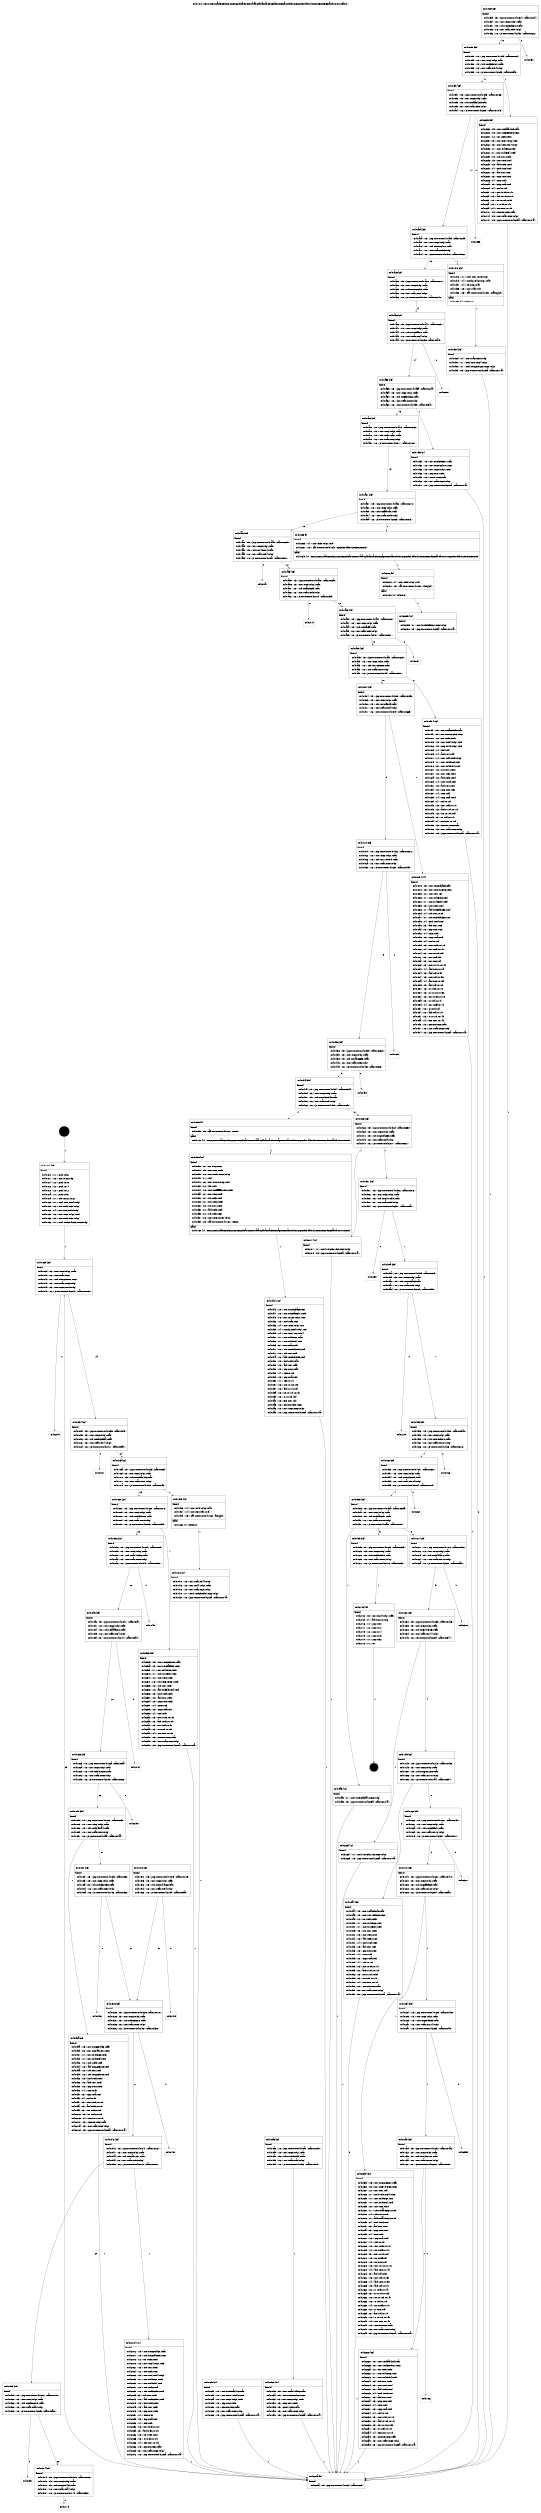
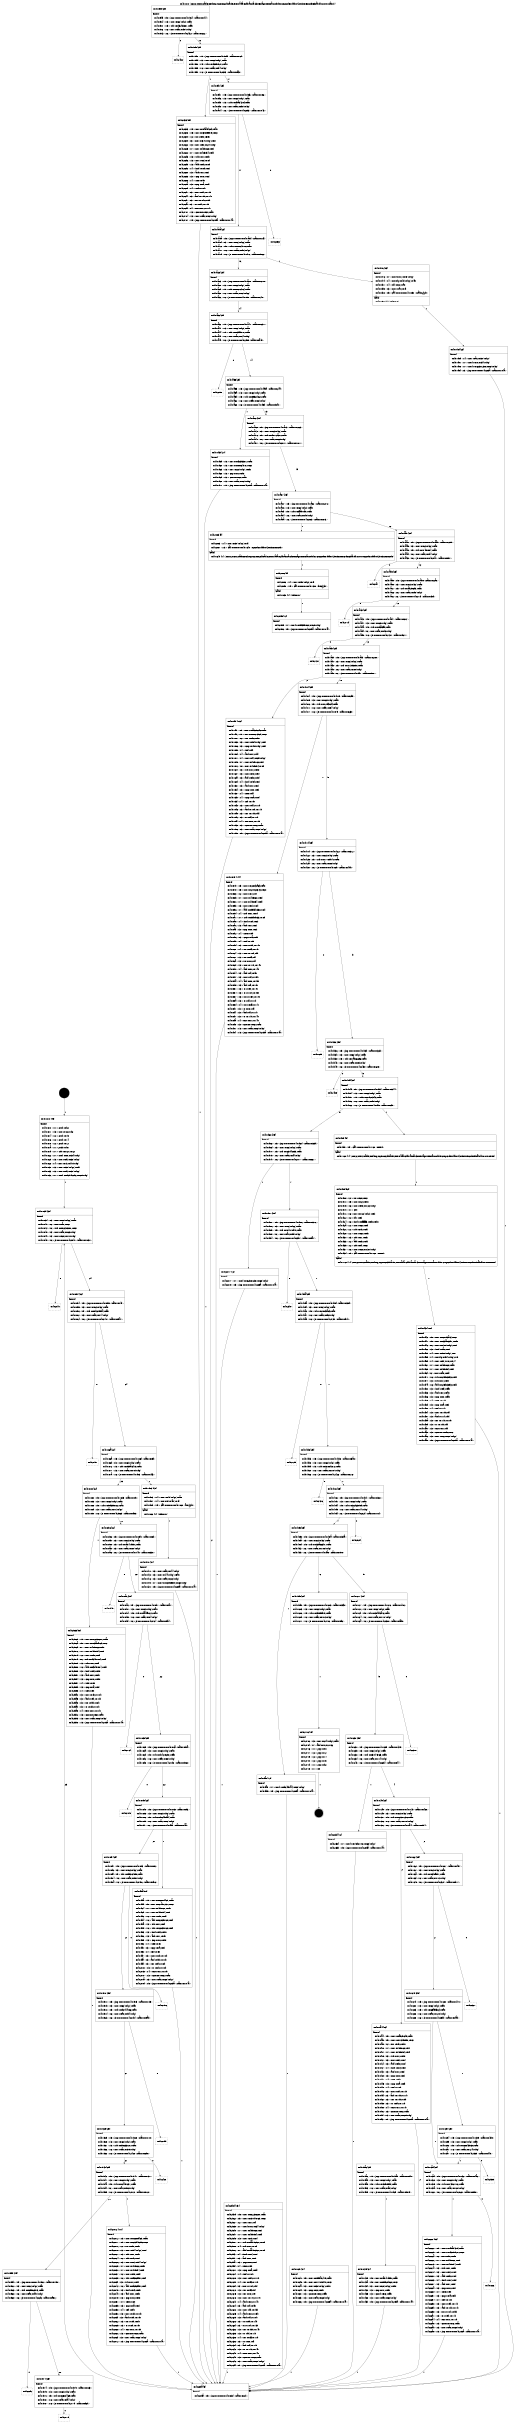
(118, 1948) -> (121, 1937)
(379, 2027) -> (432, 2093)
